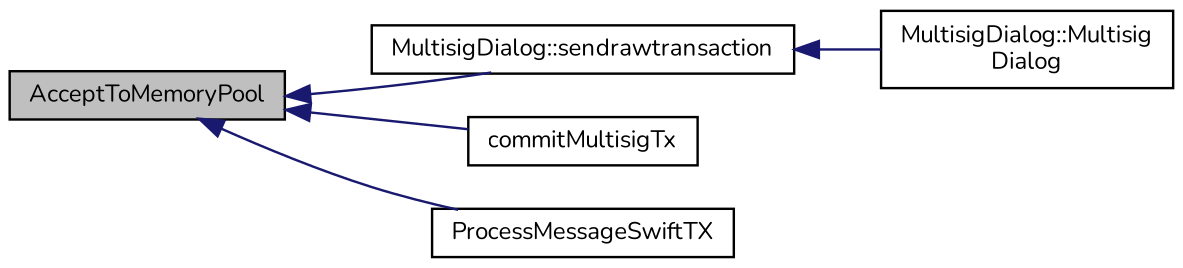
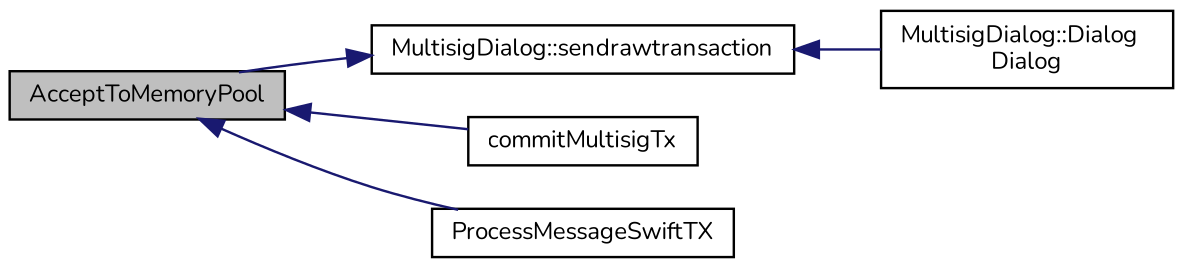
(1027, 49) -> (1027, 49)
(401, 85) -> (293, 65)
